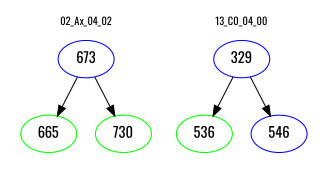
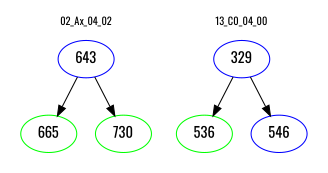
(86, 59) -> (86, 59)
